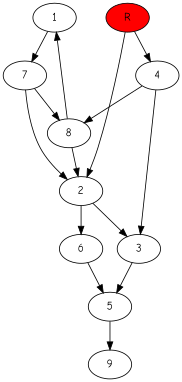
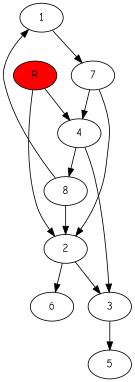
(44, 101) -> (87, 100)
(94, 274) -> none
(110, 364) -> none
